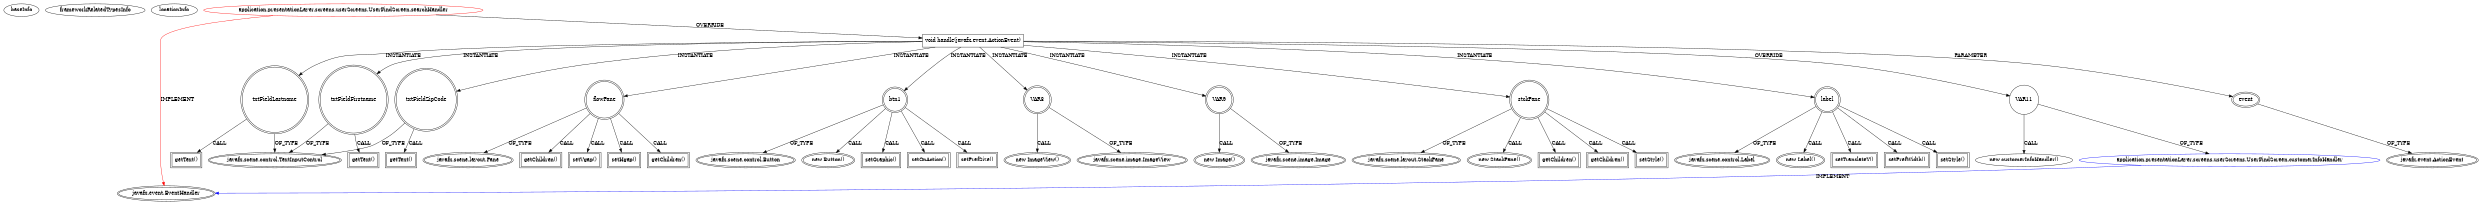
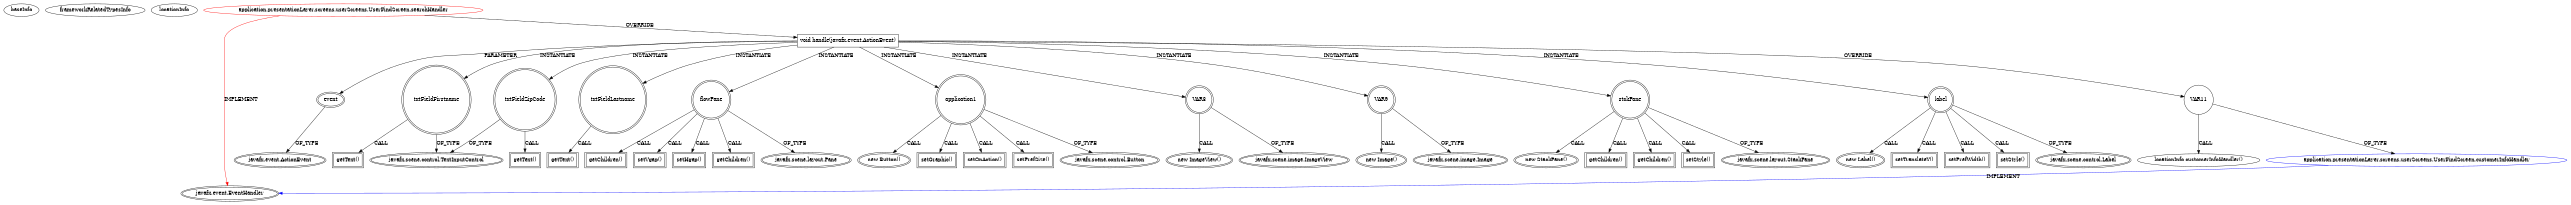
(895, 100) -> (961, 100)
(275, 141) -> none
(2024, 160) -> (2199, 160)
